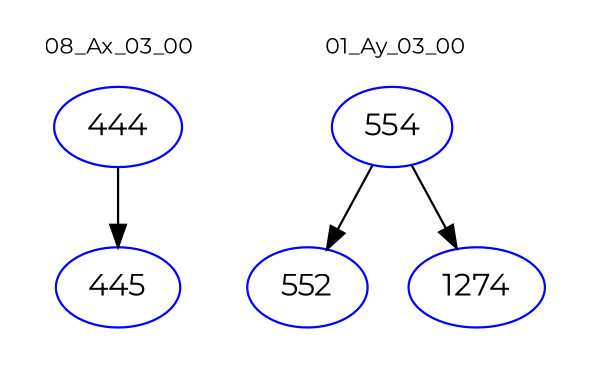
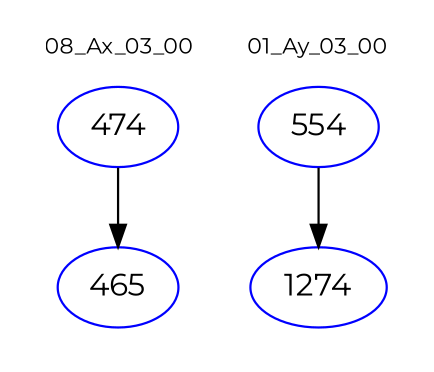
(118, 127) -> (118, 127)
(118, 287) -> (118, 287)
(307, 287) -> none
